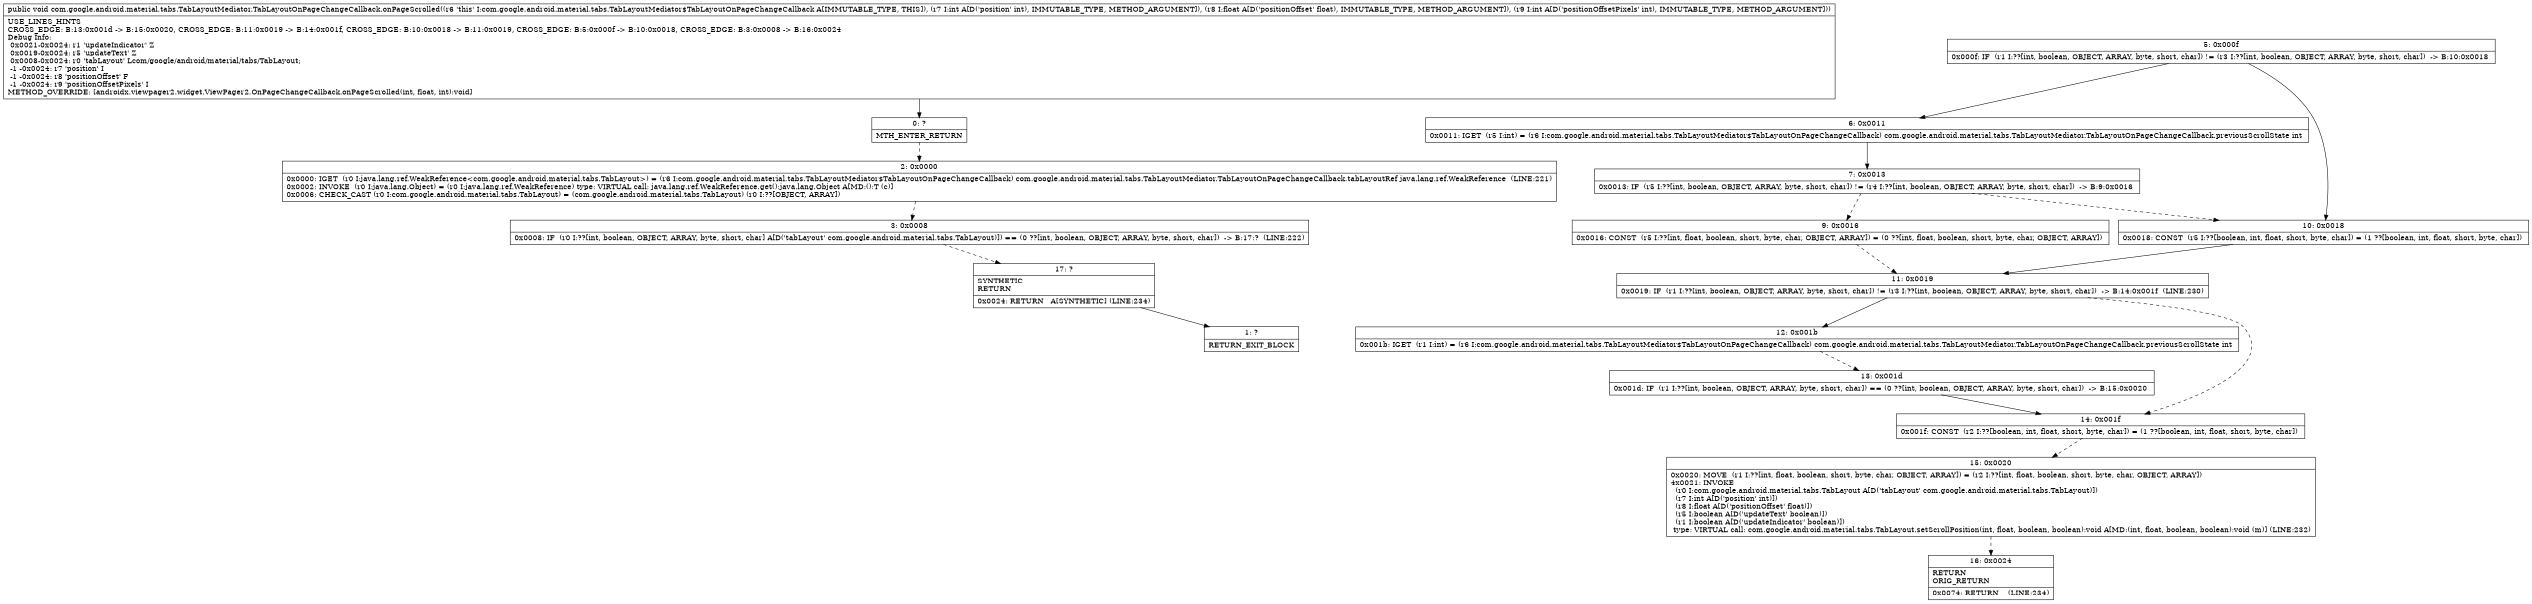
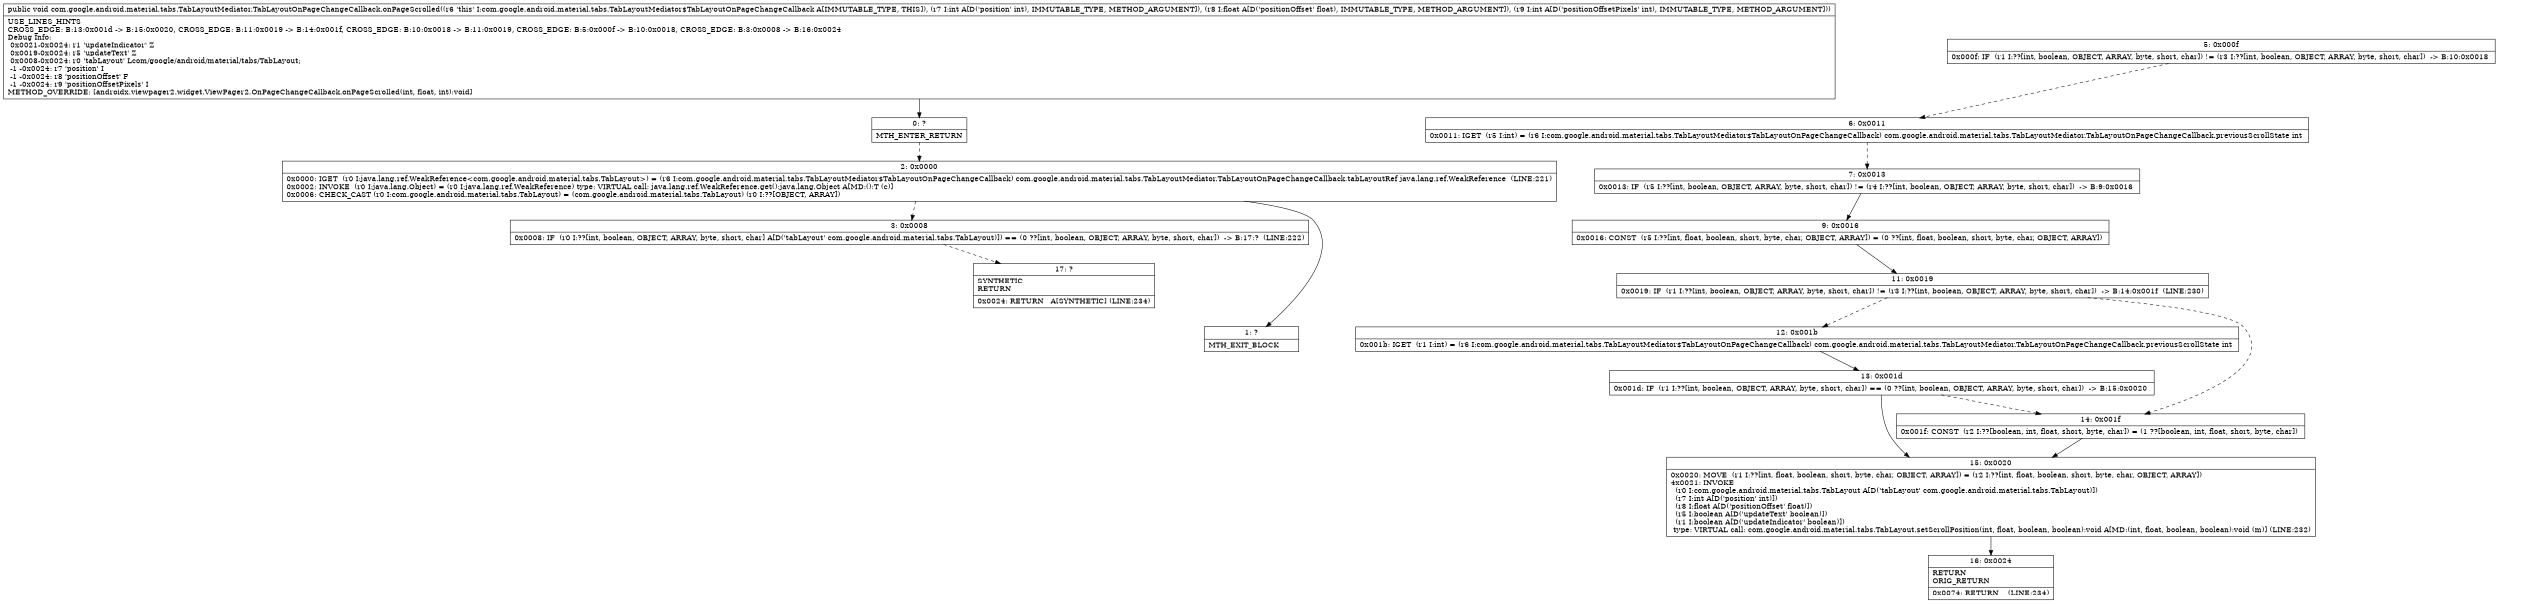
(2047, 90) -> (2047, 90)
(1867, 153) -> (1867, 153)
(1855, 204) -> (1855, 204)
(2324, 232) -> none
(1874, 257) -> (1874, 257)
(1857, 311) -> (1857, 311)
(1172, 317) -> (1322, 244)
(1252, 345) -> (1244, 345)
(1837, 360) -> (1837, 360)
(1989, 404) -> (1989, 404)
none -> (1886, 427)
(2070, 446) -> (2070, 446)
(1991, 543) -> (1991, 543)
